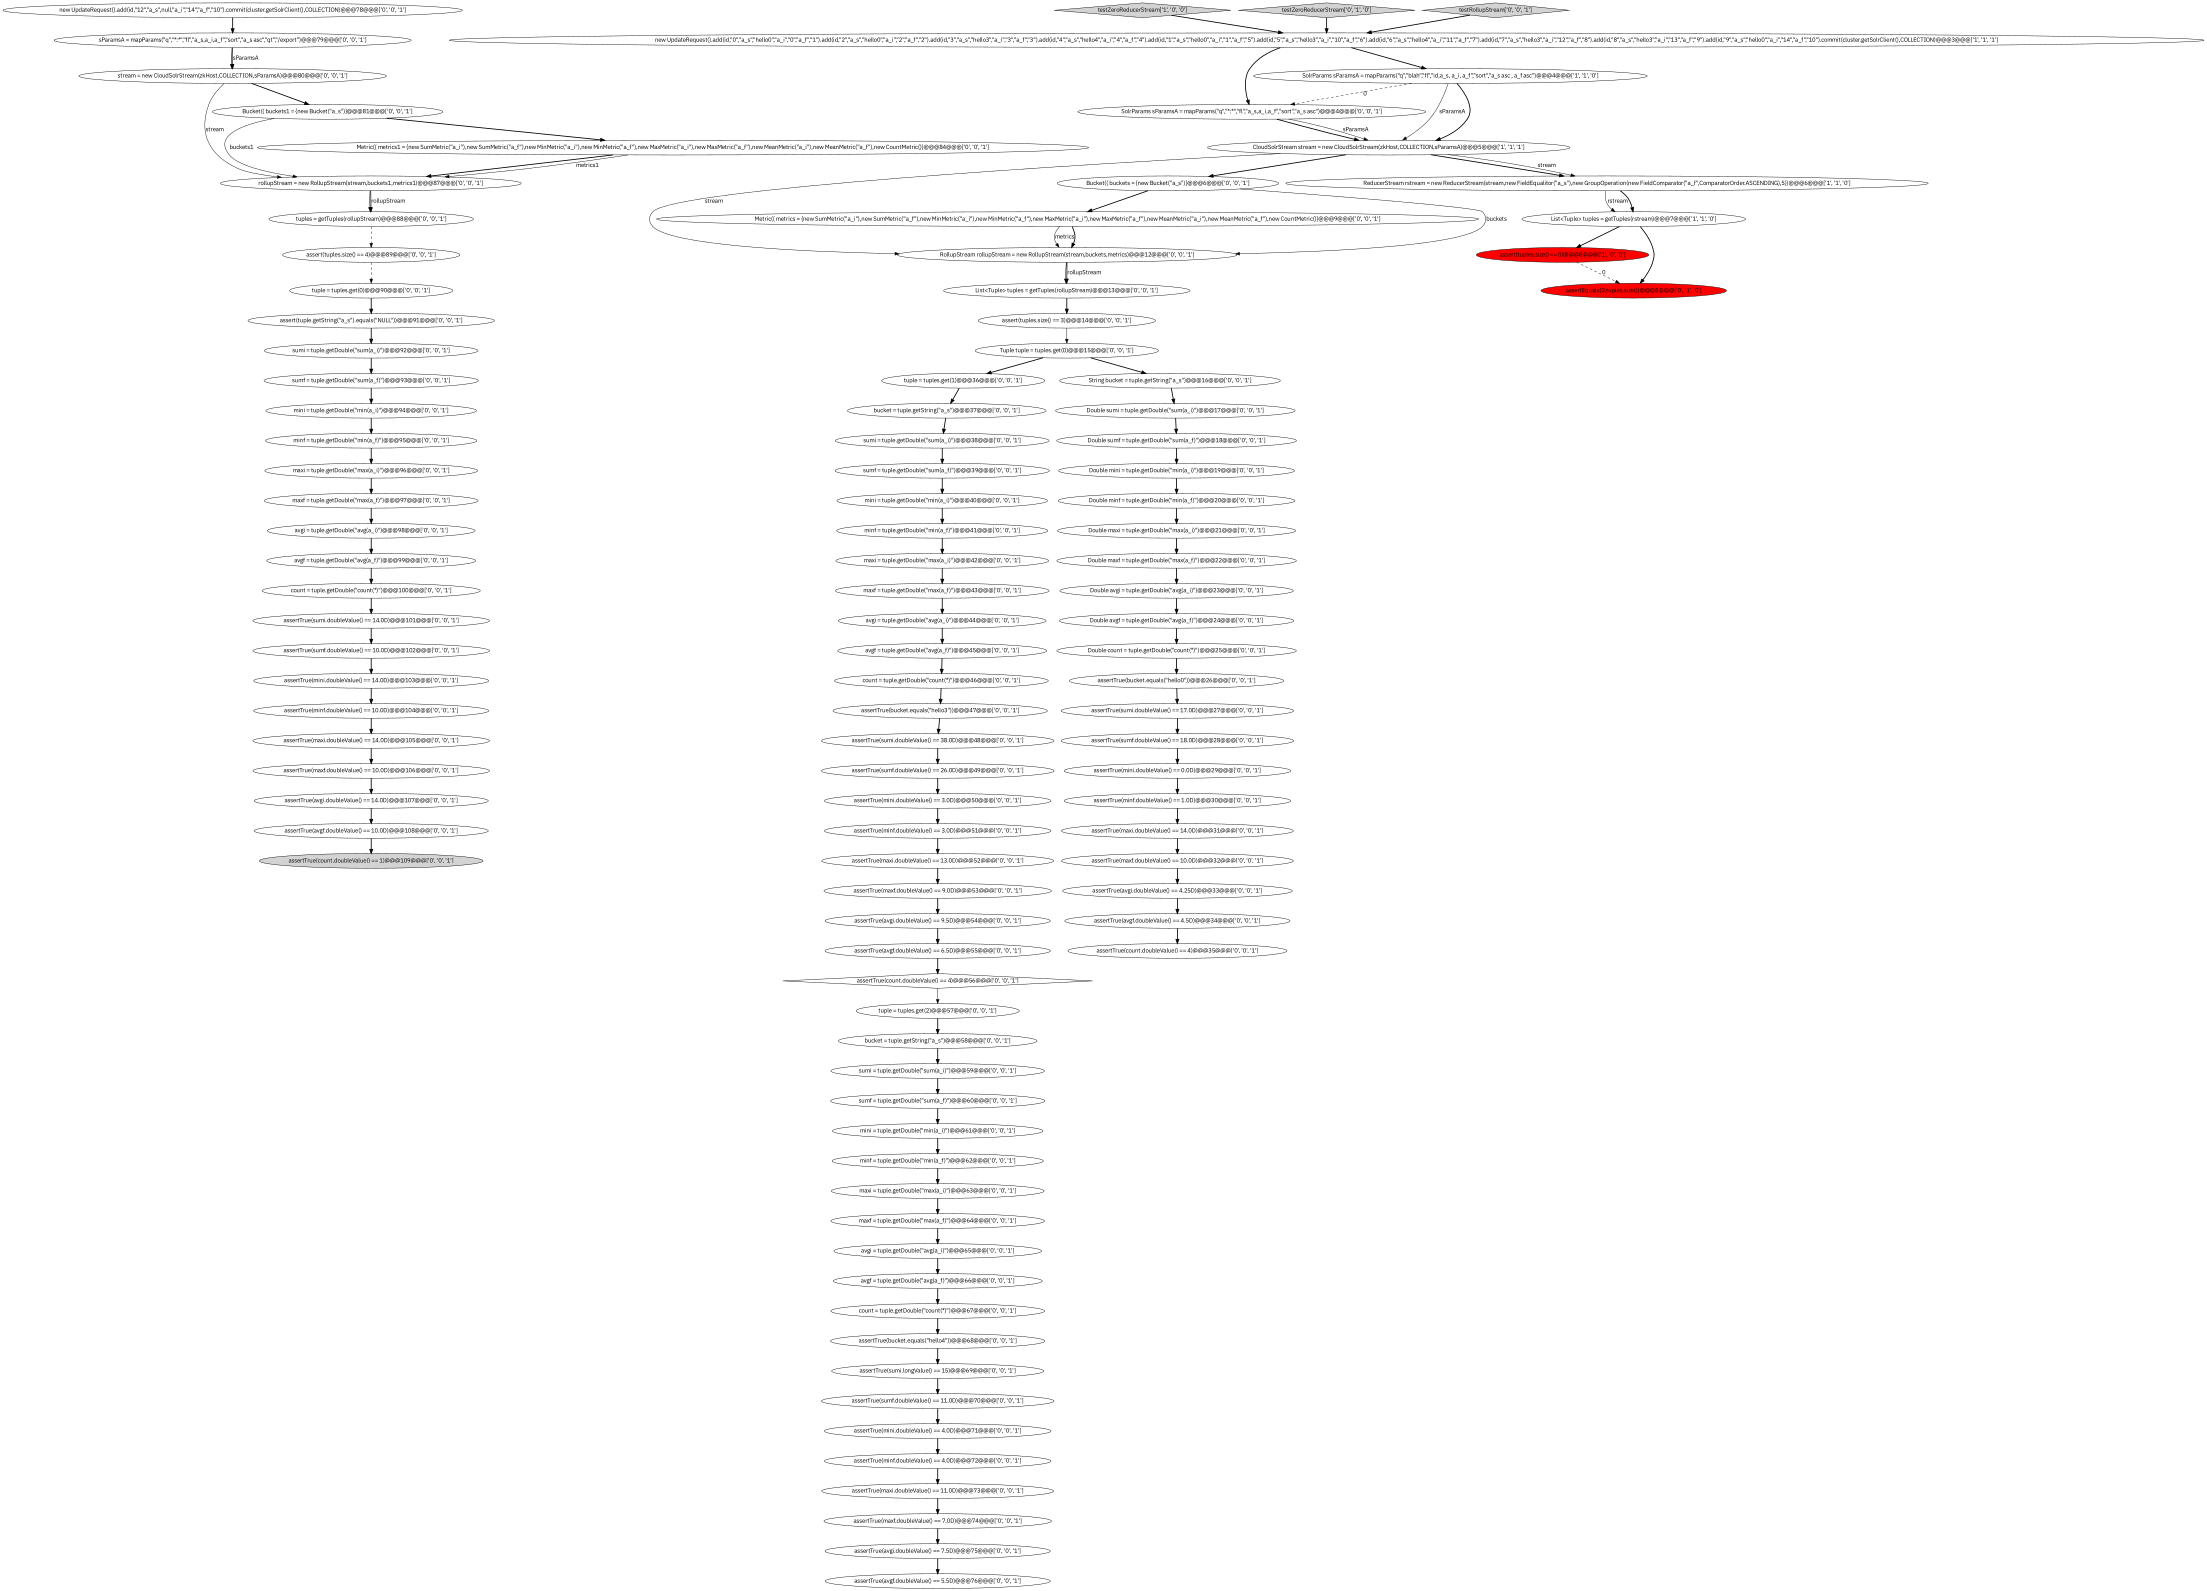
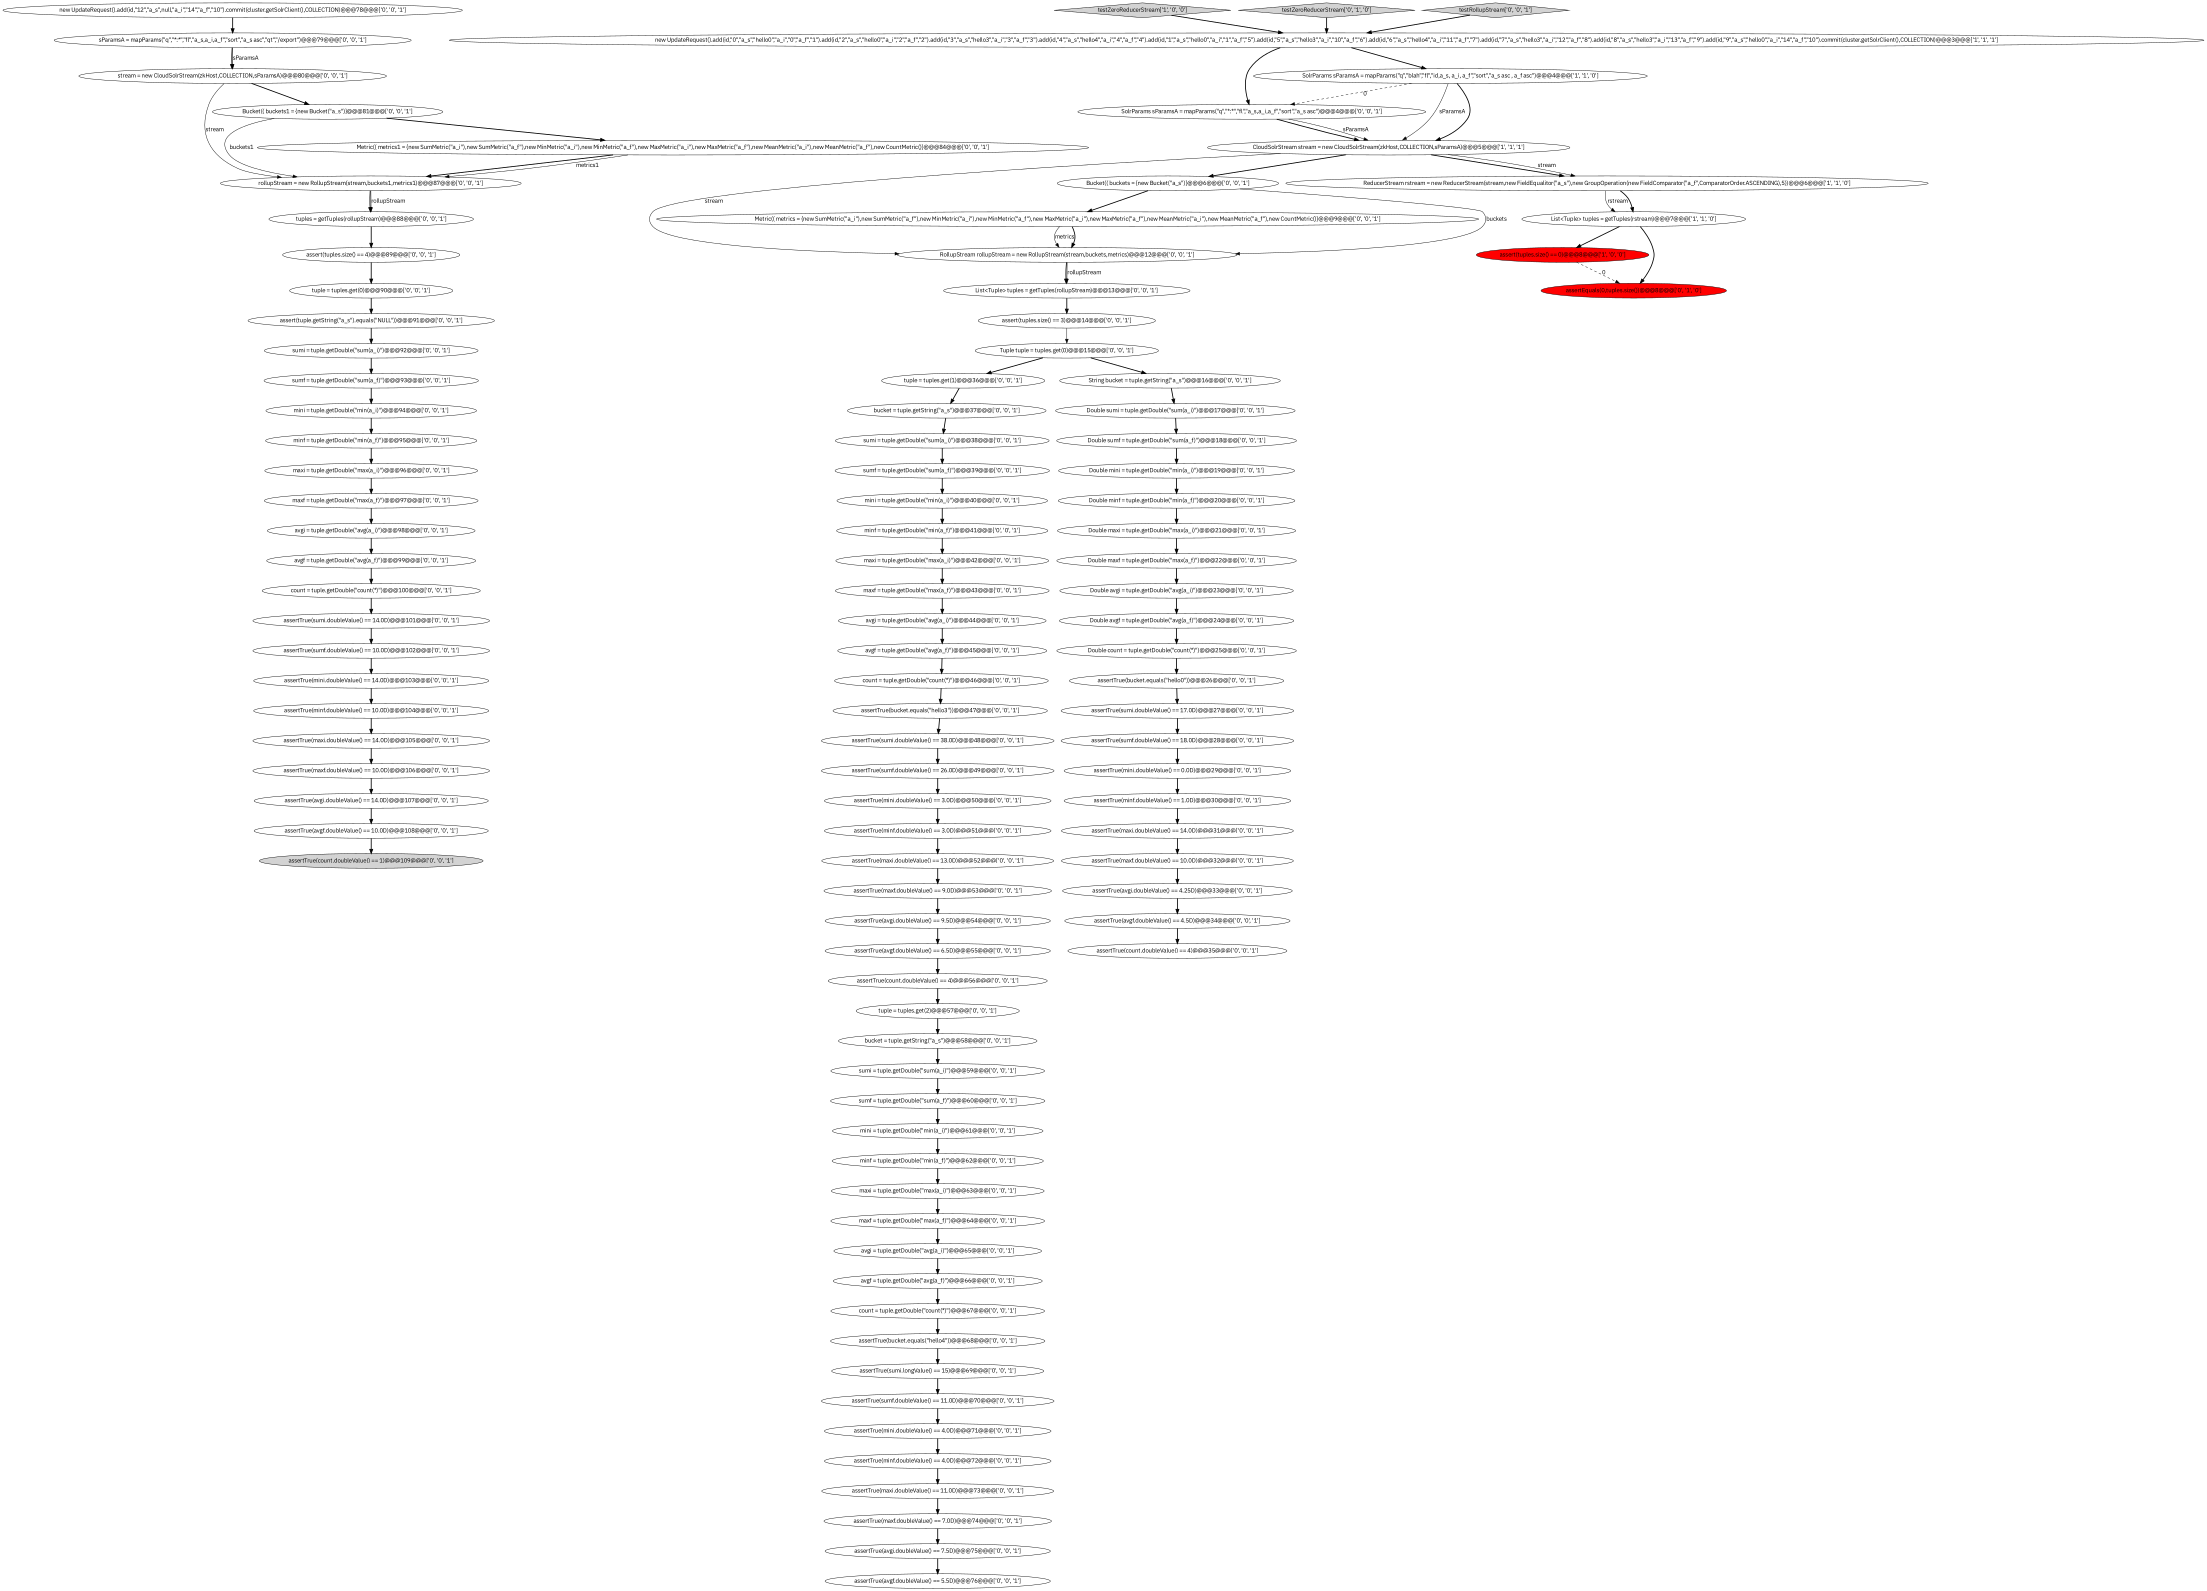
(371, 235) -> (371, 235)
(371, 271) -> (371, 271)
(938, 981) -> (938, 981)
(938, 994) -> (938, 994)
